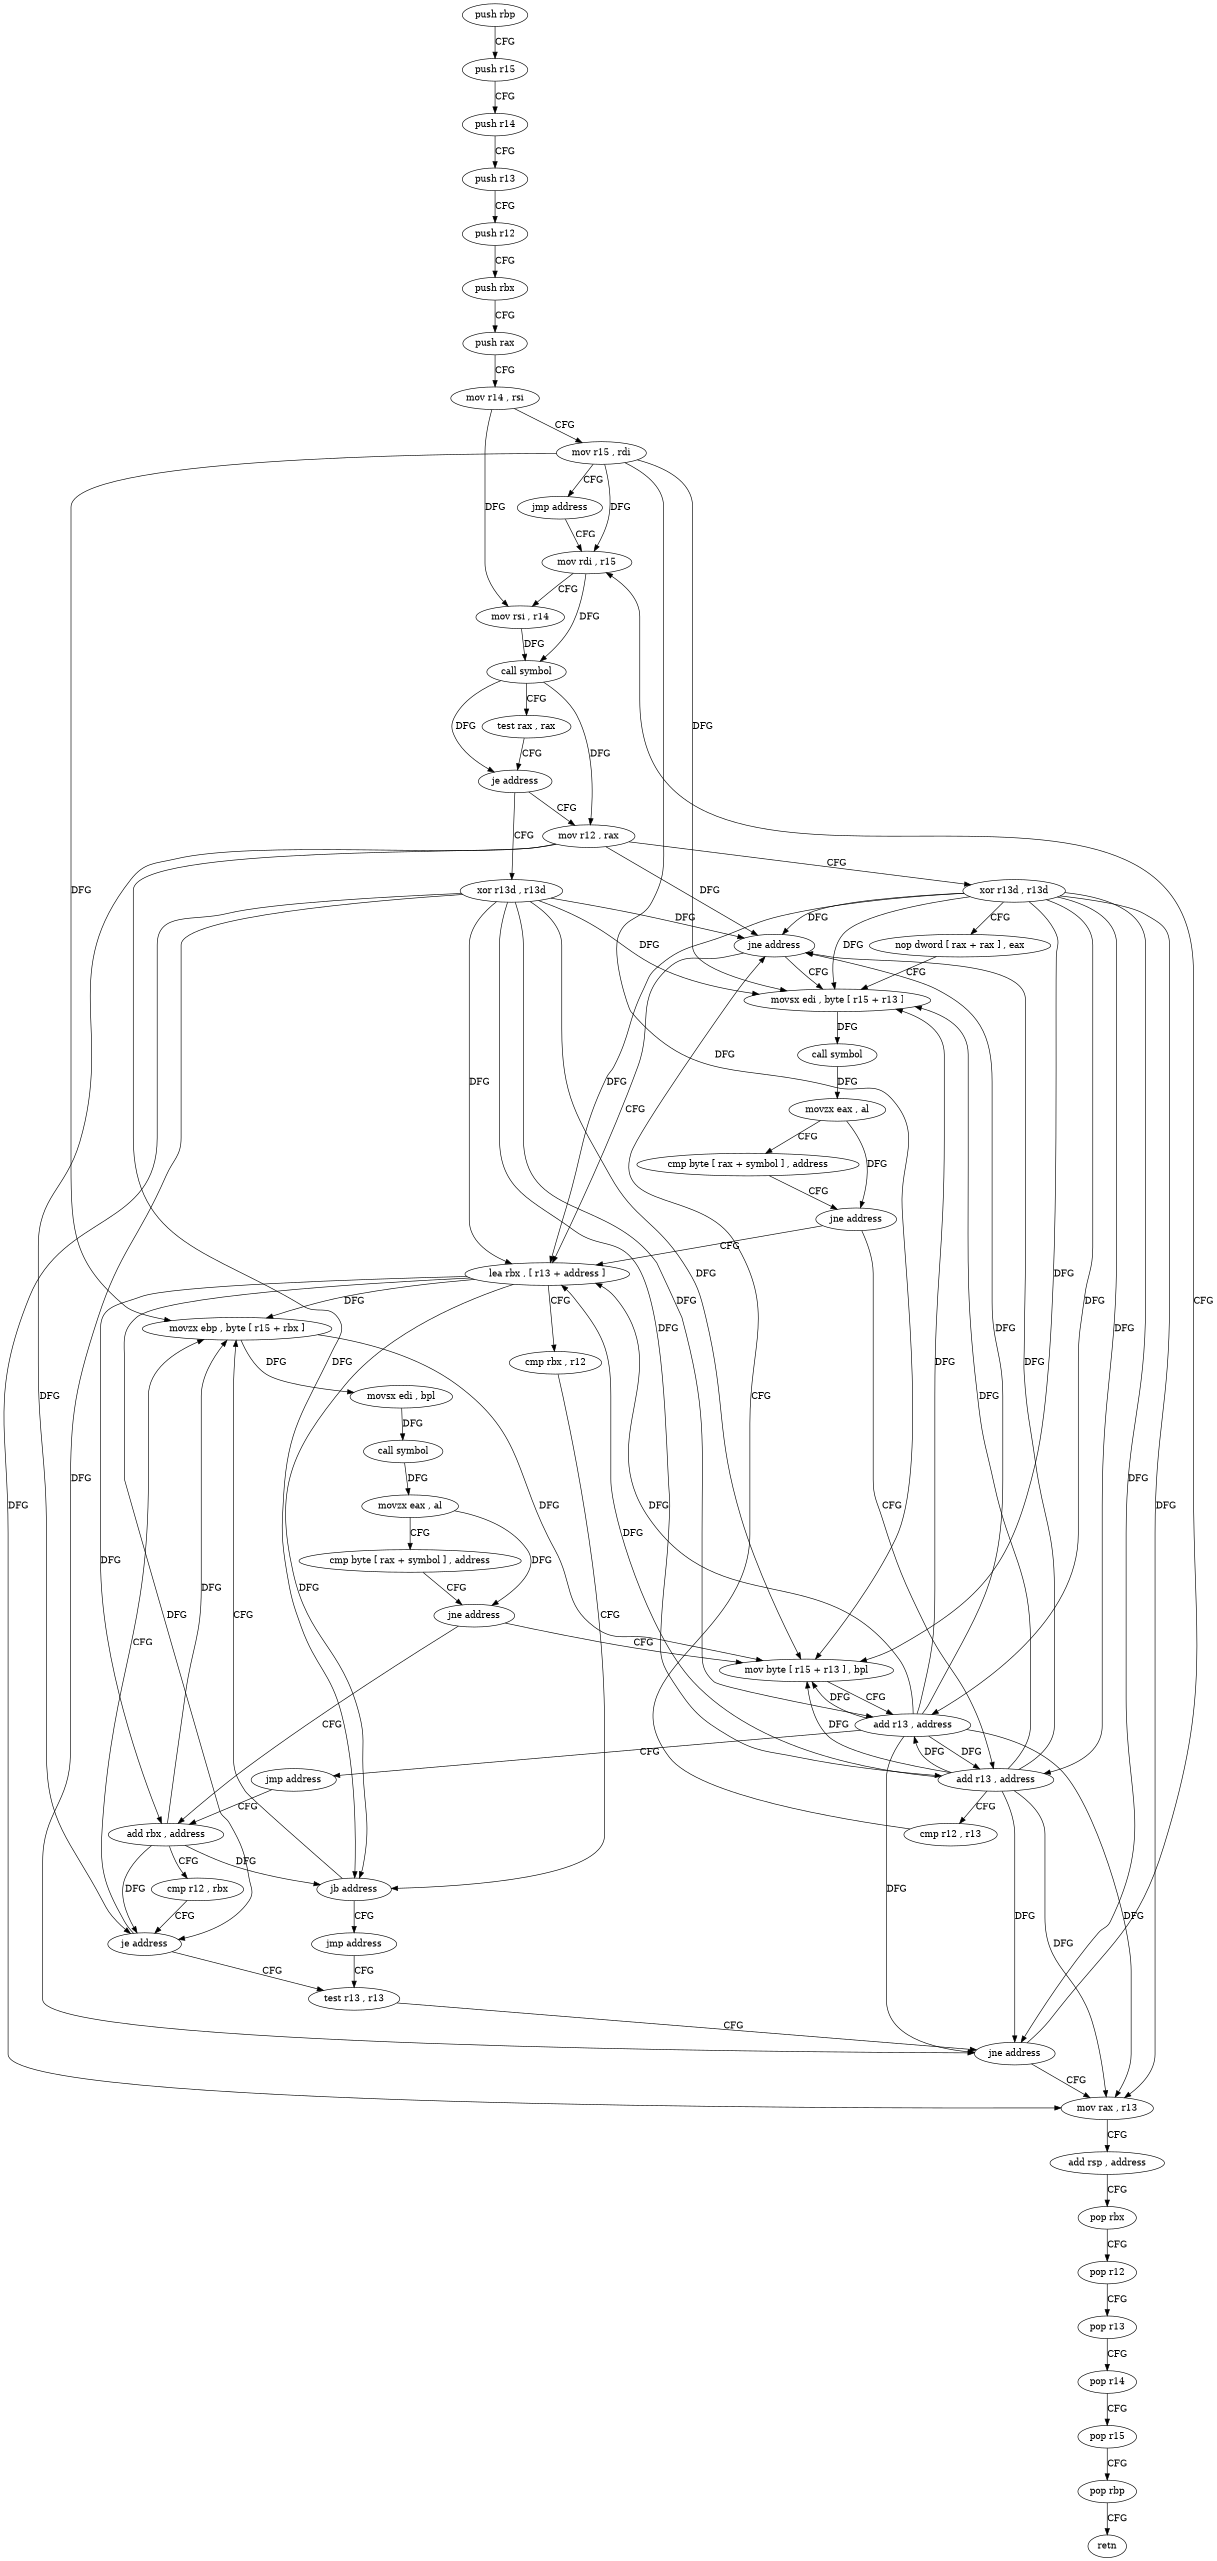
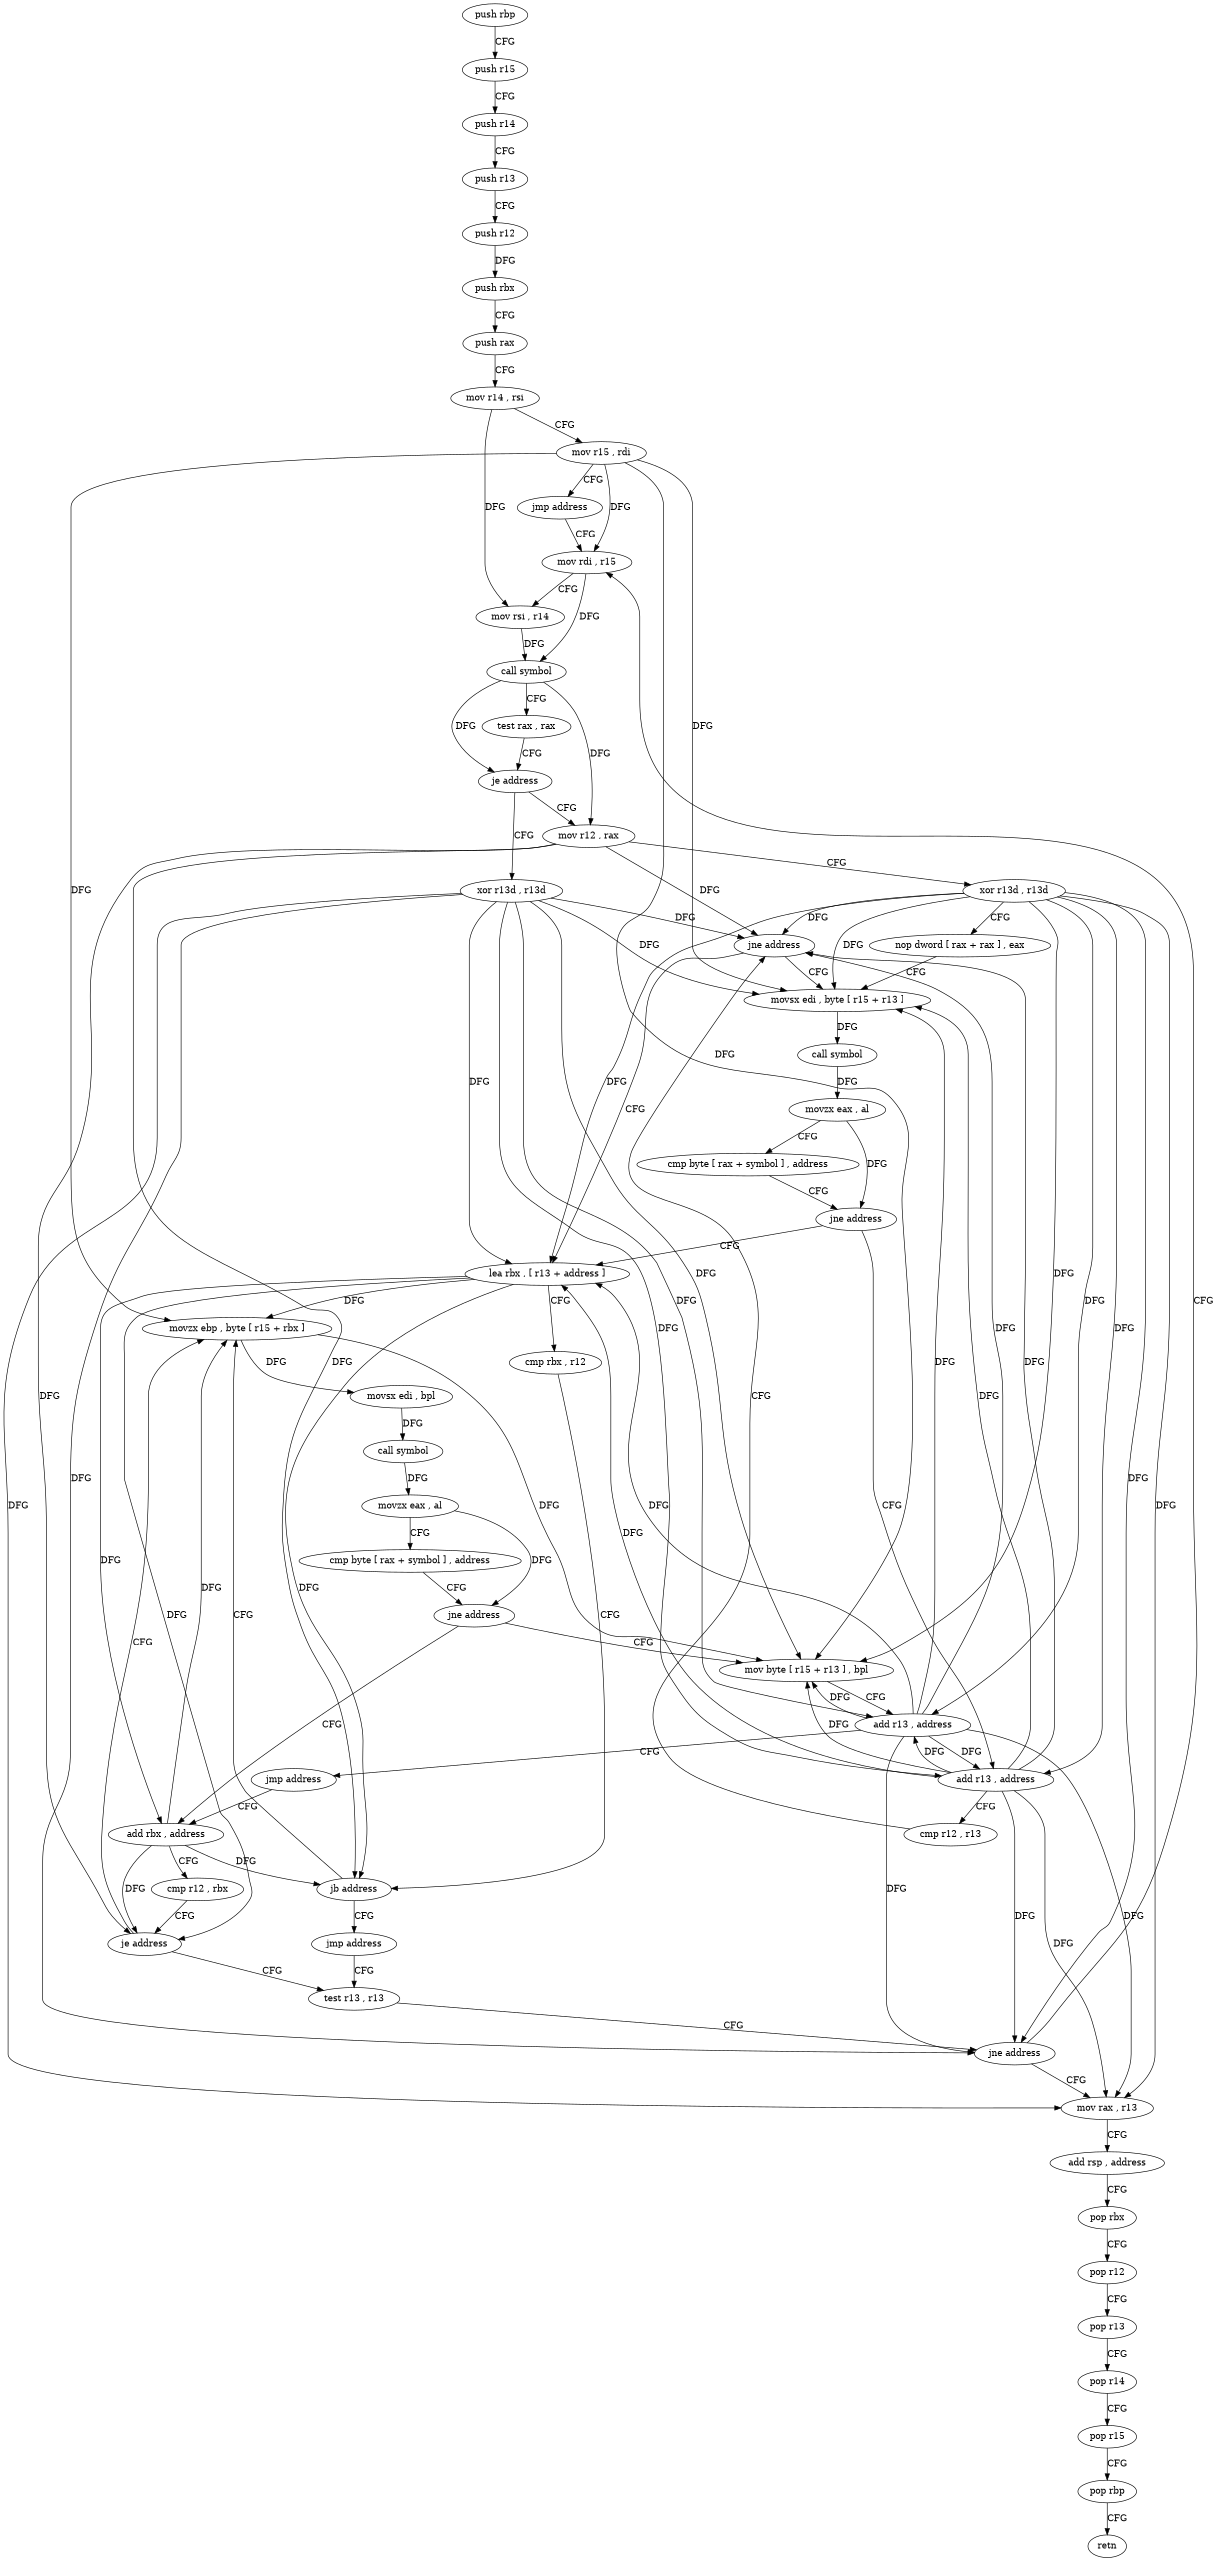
(505, 261) -> (505, 261)
